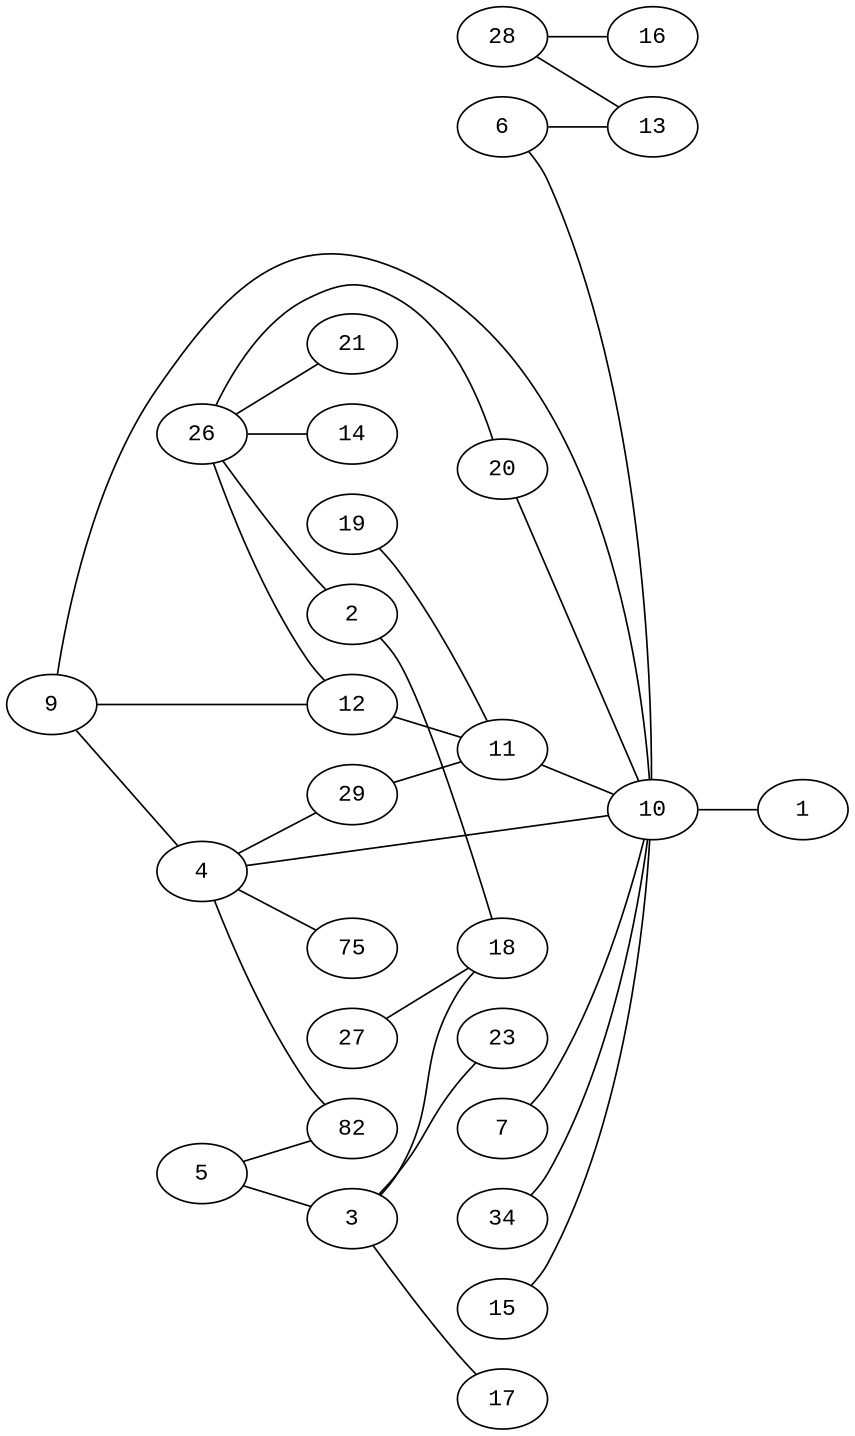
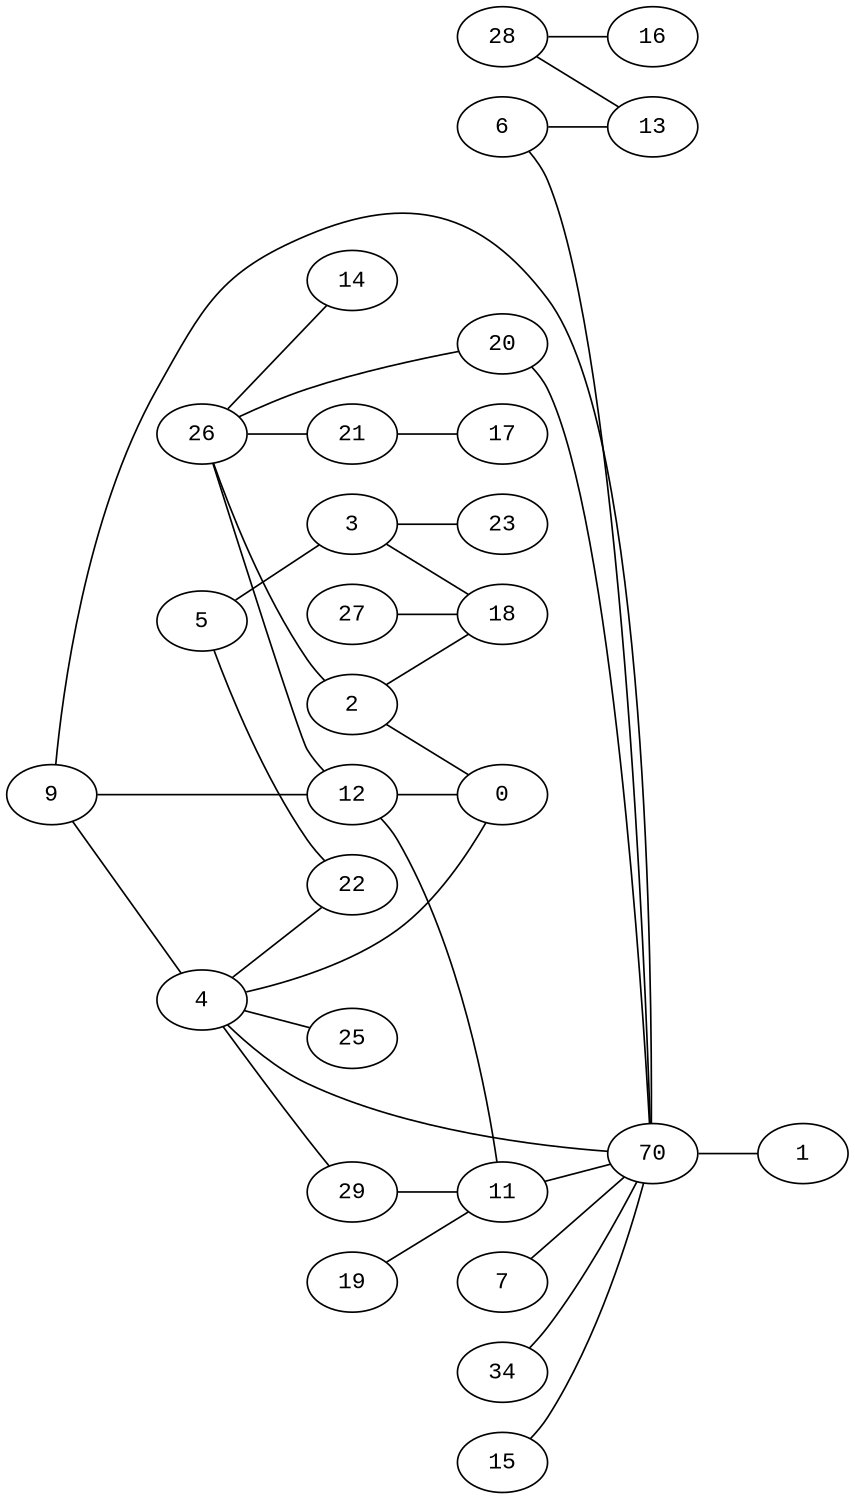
none -> (503, 795)
(653, 810) -> (653, 1154)
(352, 948) -> (352, 1038)
(352, 1129) -> (352, 885)
(423, 1312) -> (428, 434)
